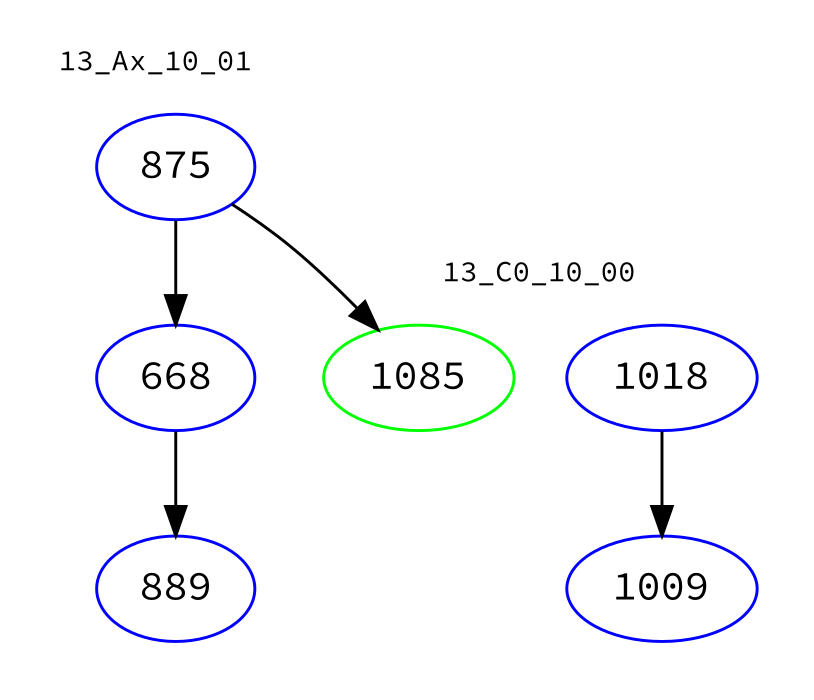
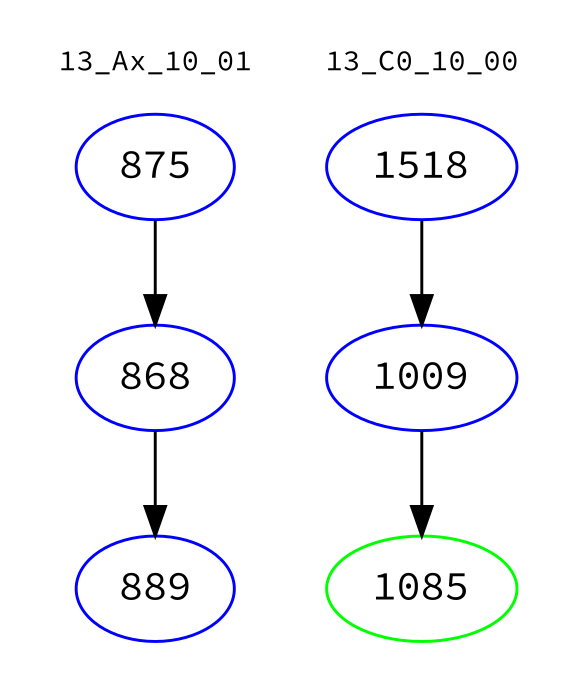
(322, 274) -> (422, 469)
(176, 378) -> (155, 378)
(662, 378) -> (422, 167)
